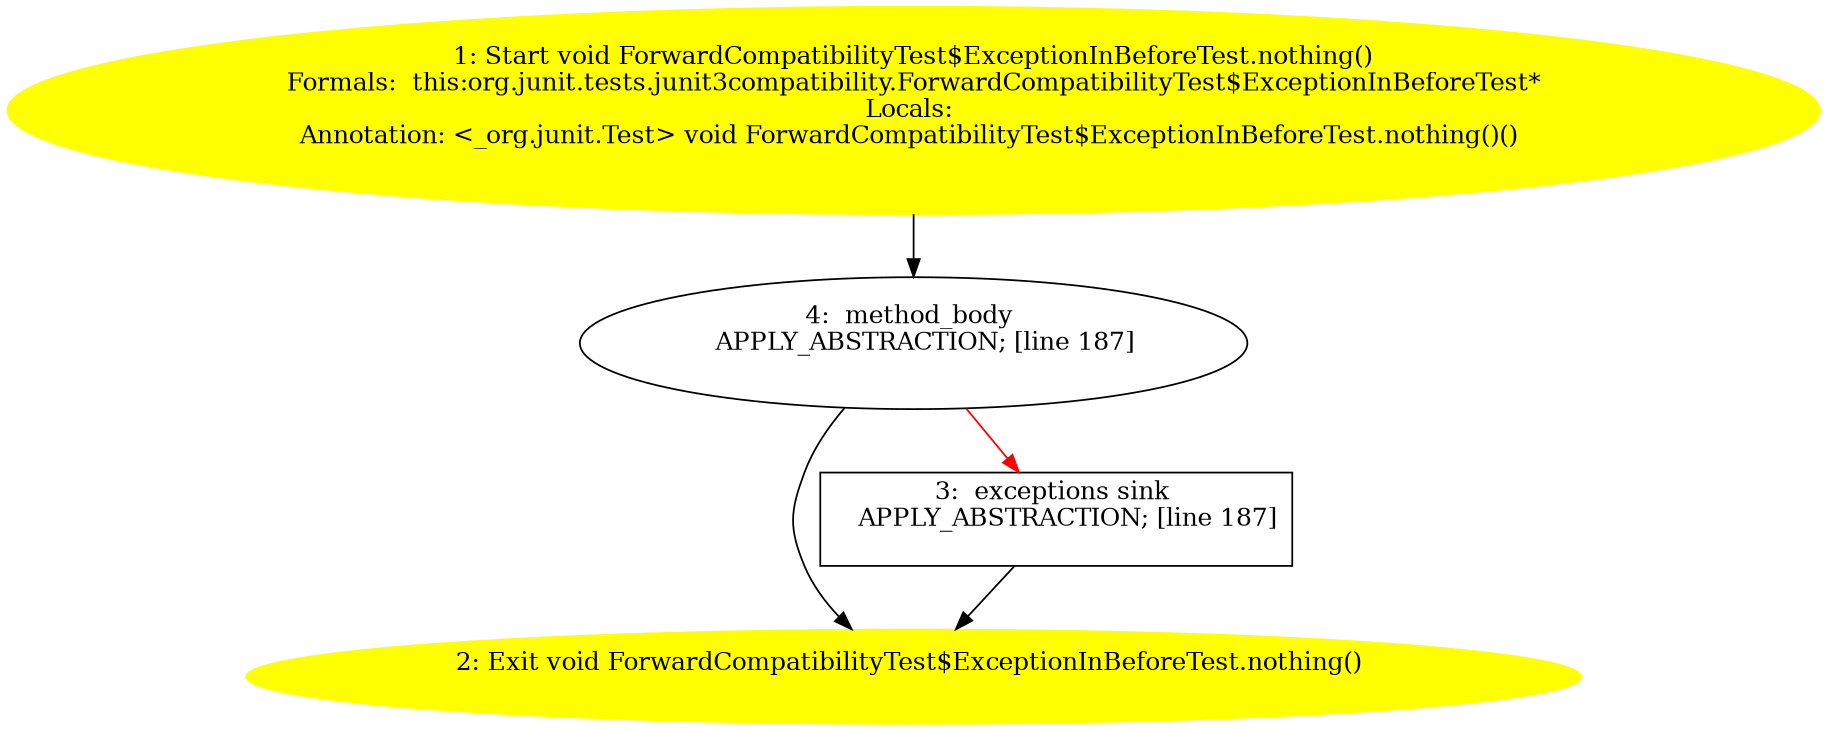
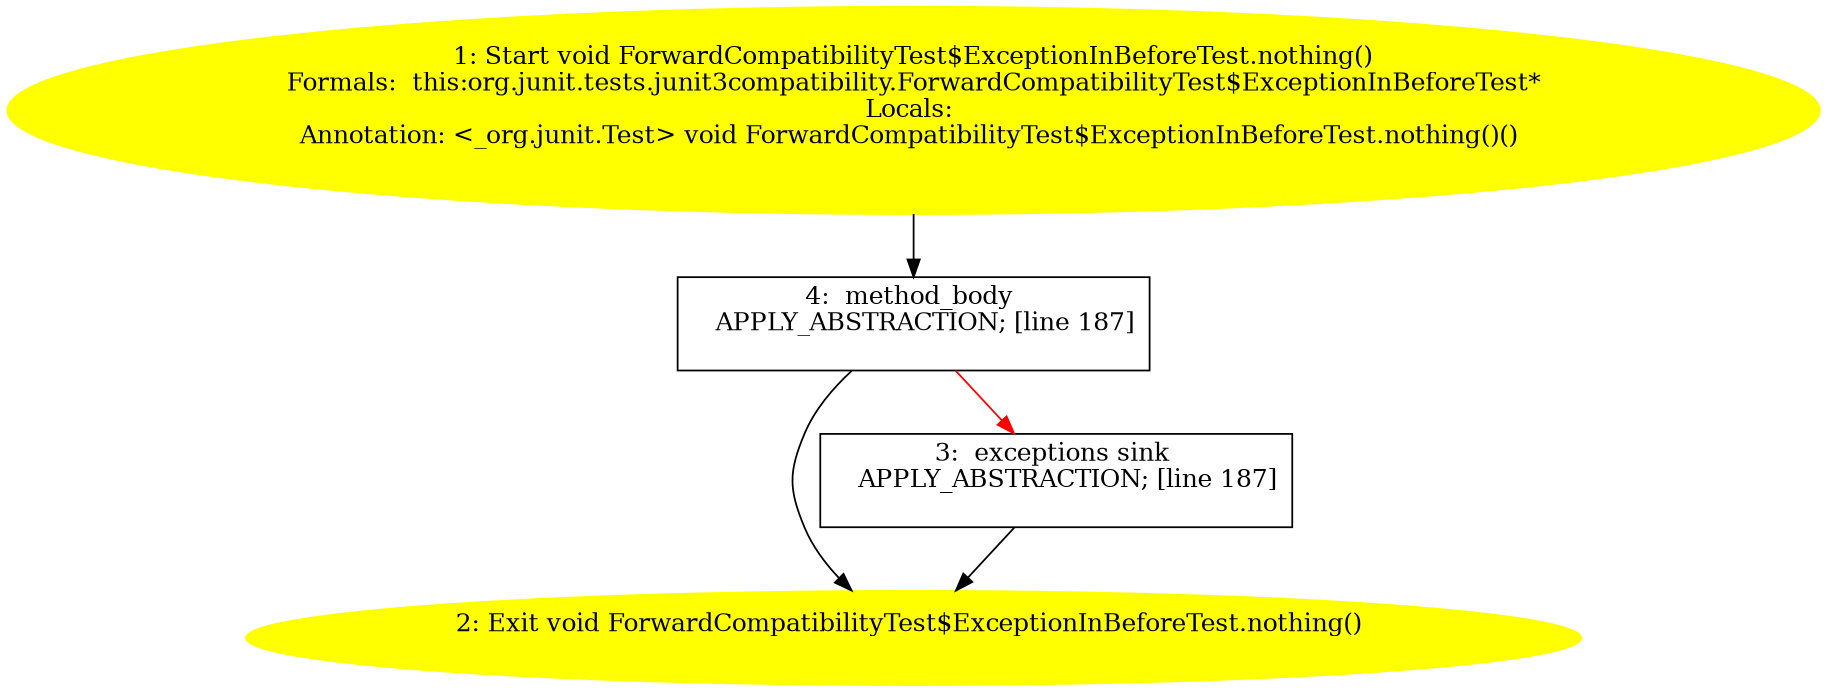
(914, 343) -> (914, 324)
